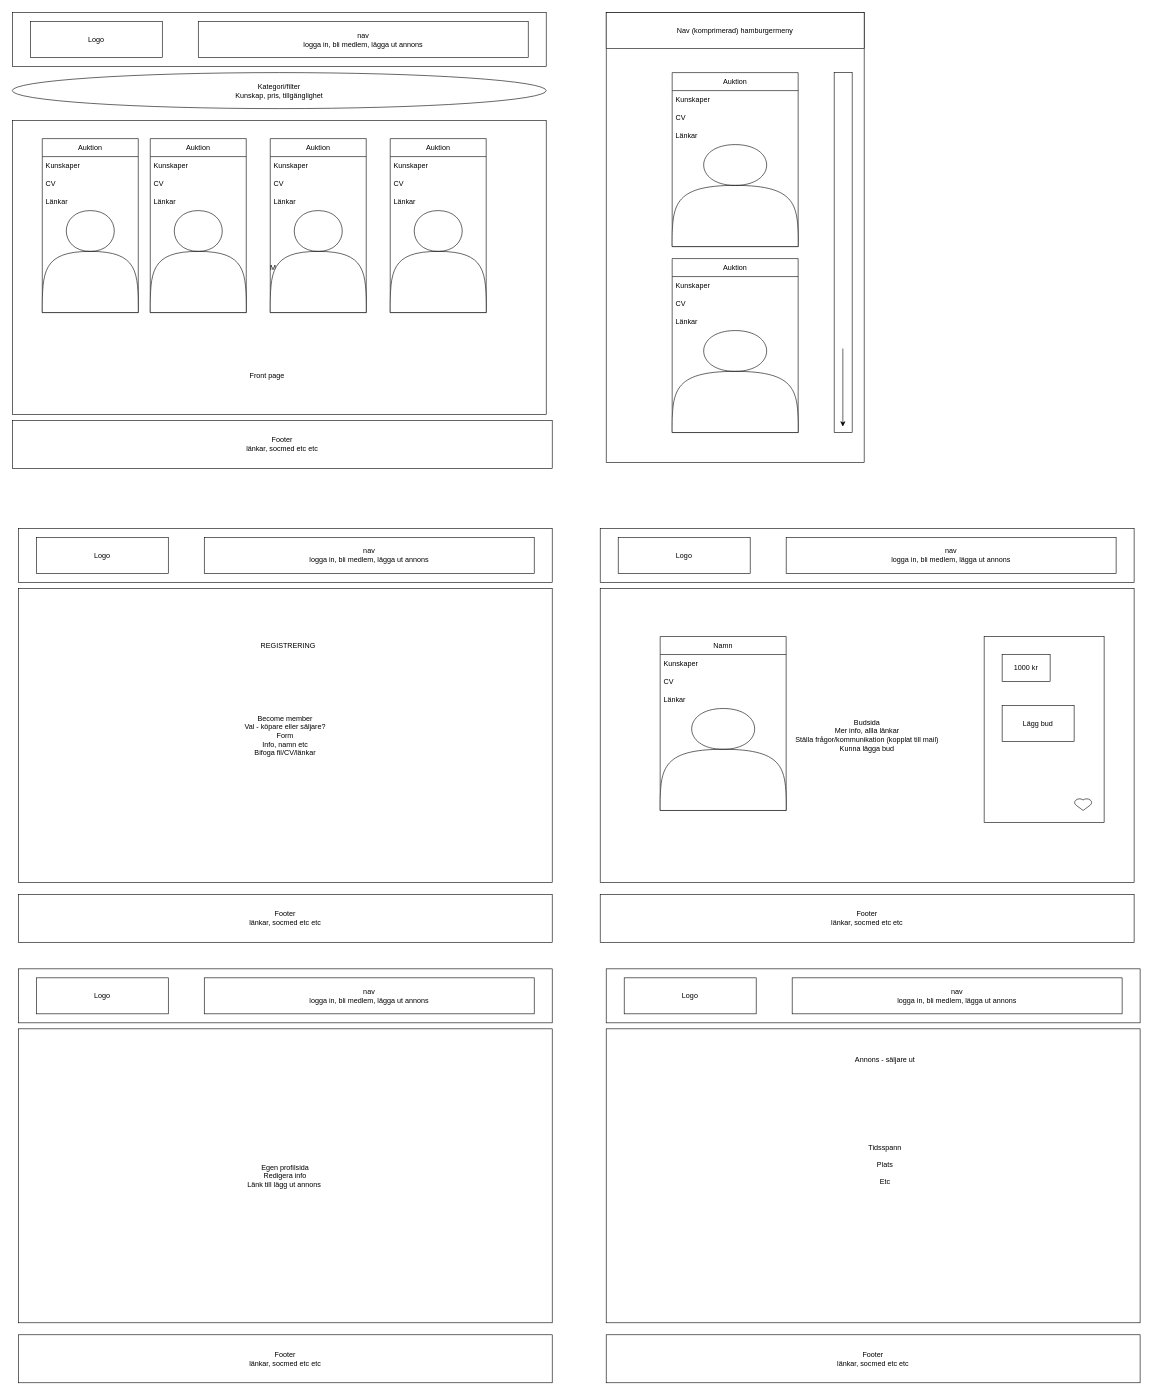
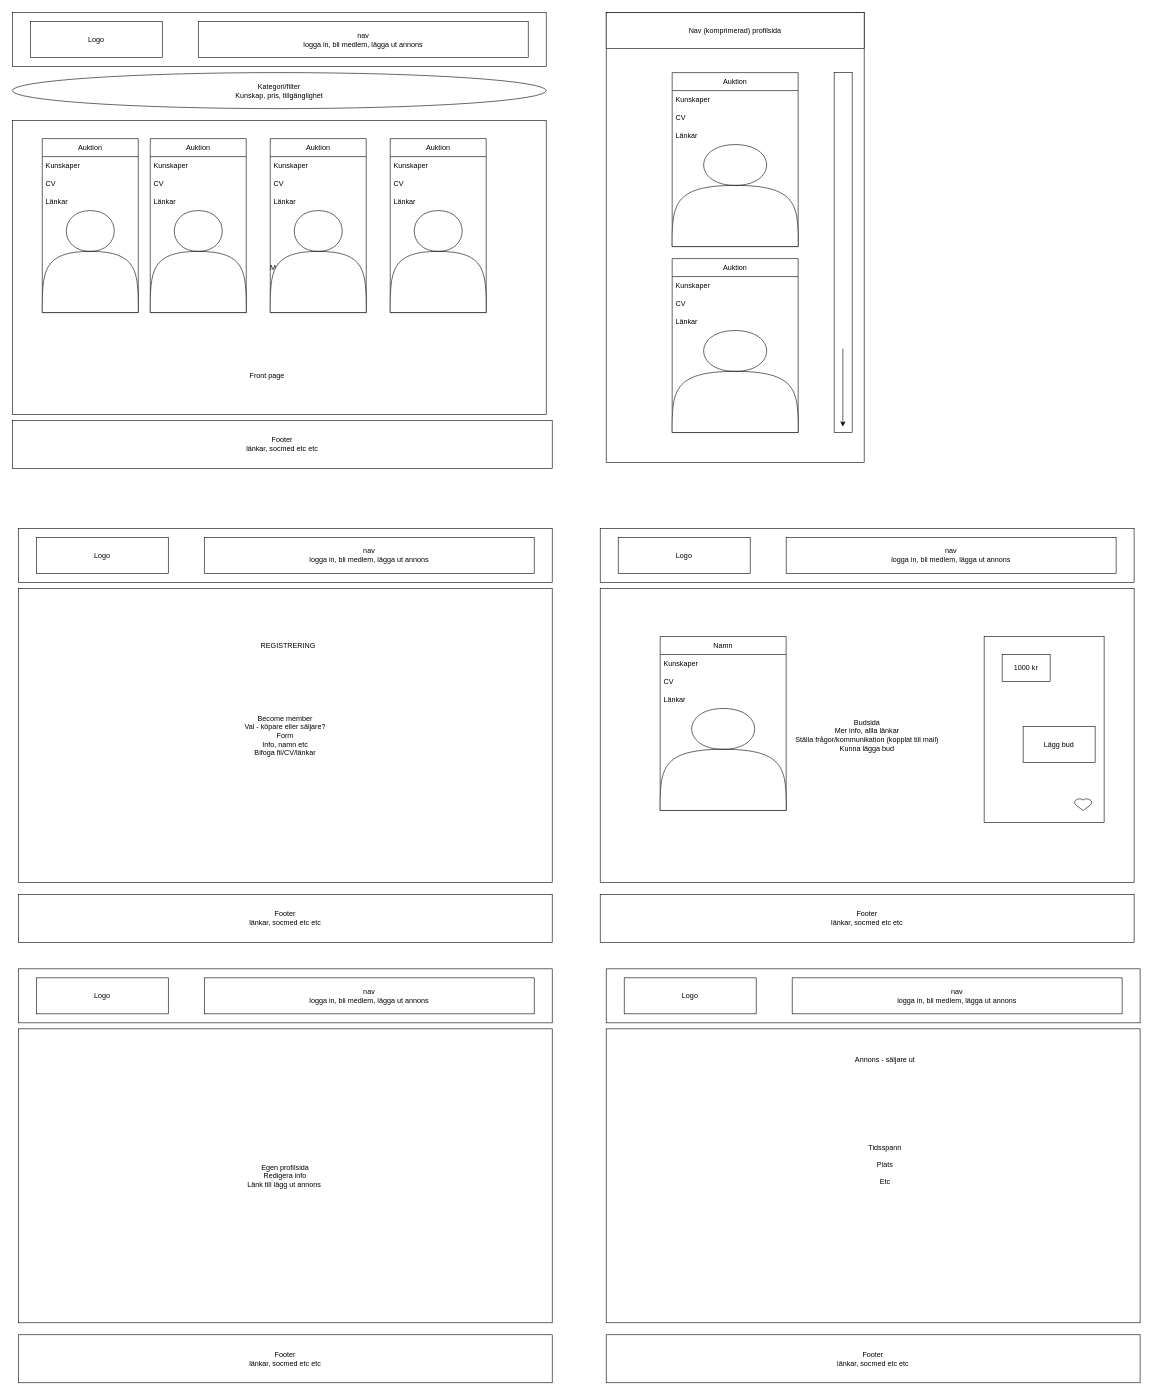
(735, 30) -> (735, 30)
(1038, 723) -> (1059, 744)
